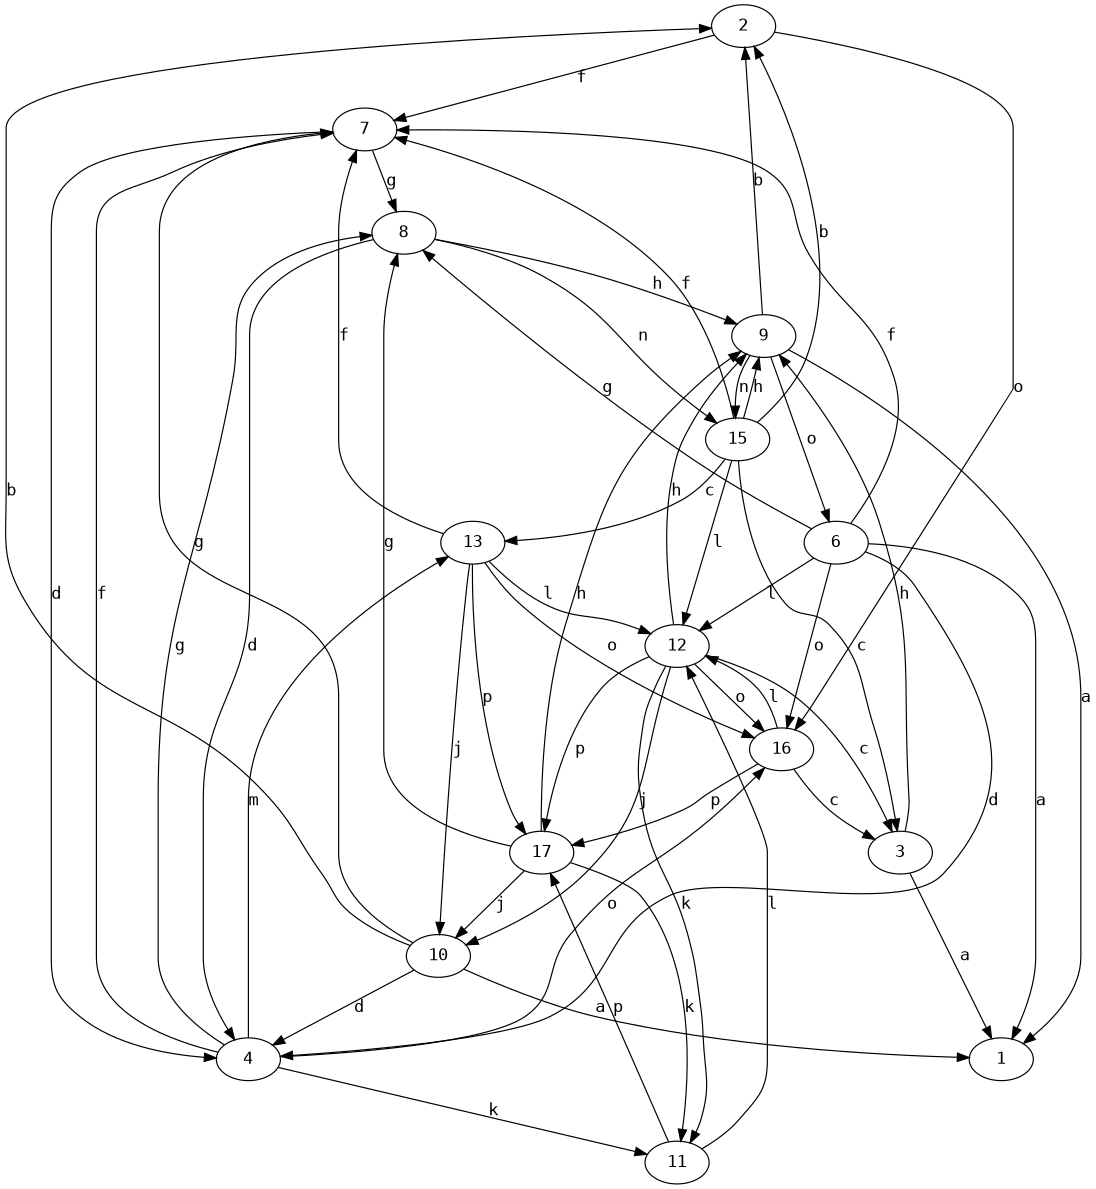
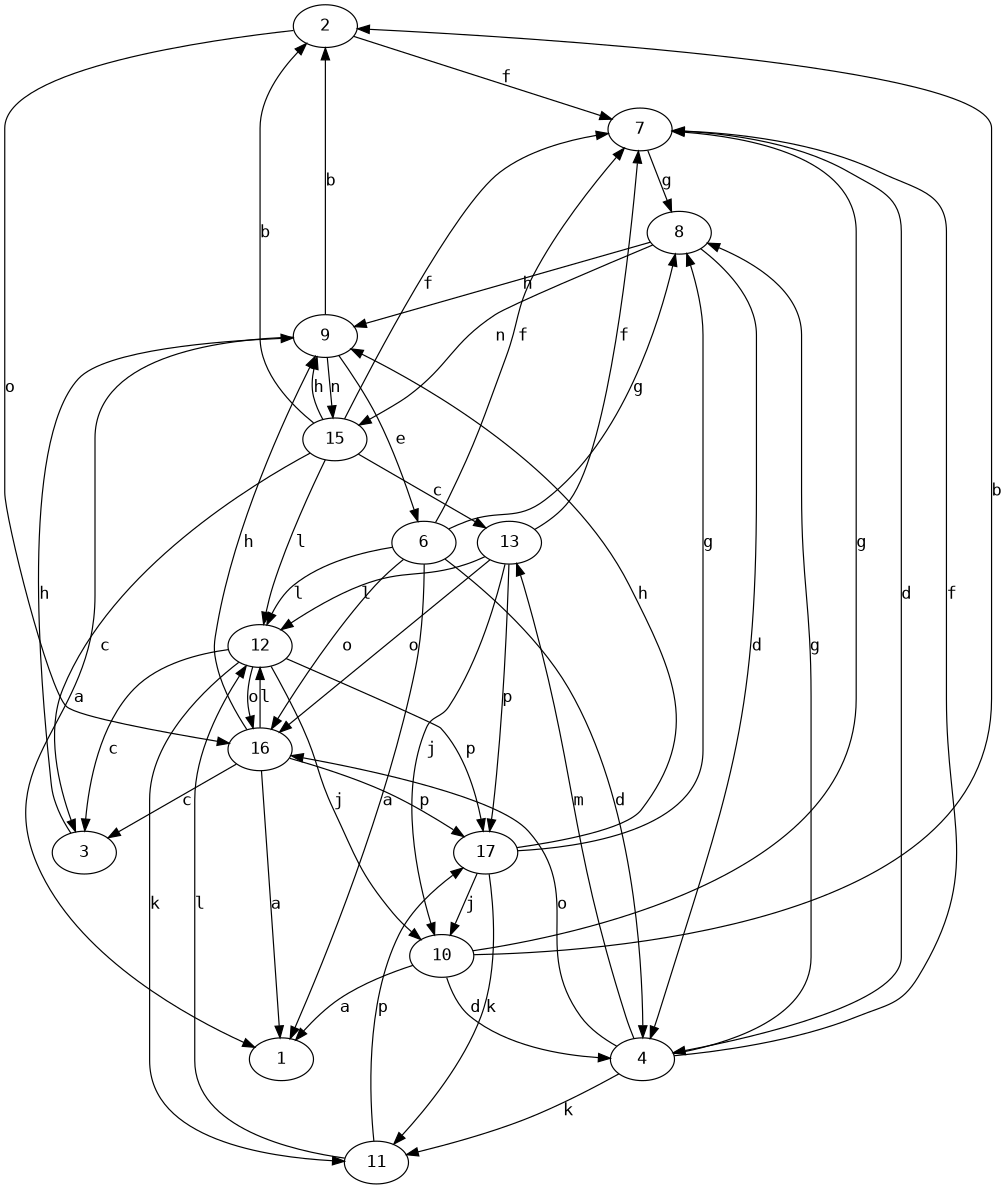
(812, 439) -> (401, 439)
(671, 484) -> (237, 546)
(948, 950) -> (270, 898)
